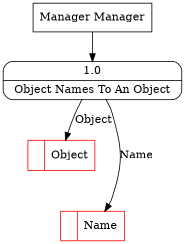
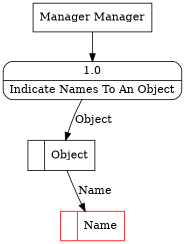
(92, 90) -> (92, 90)
(120, 152) -> (74, 187)
(61, 155) -> (61, 155)
